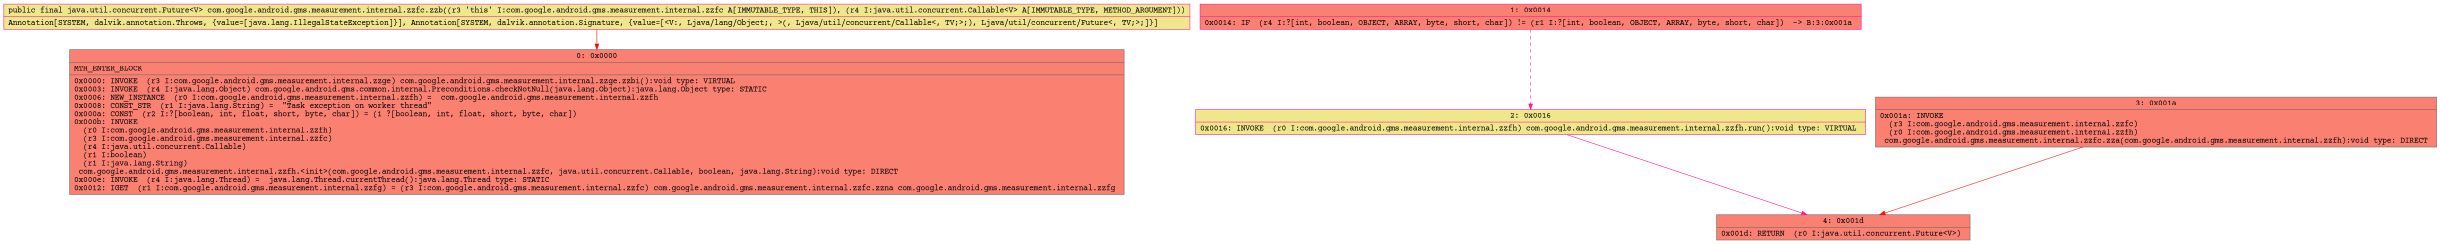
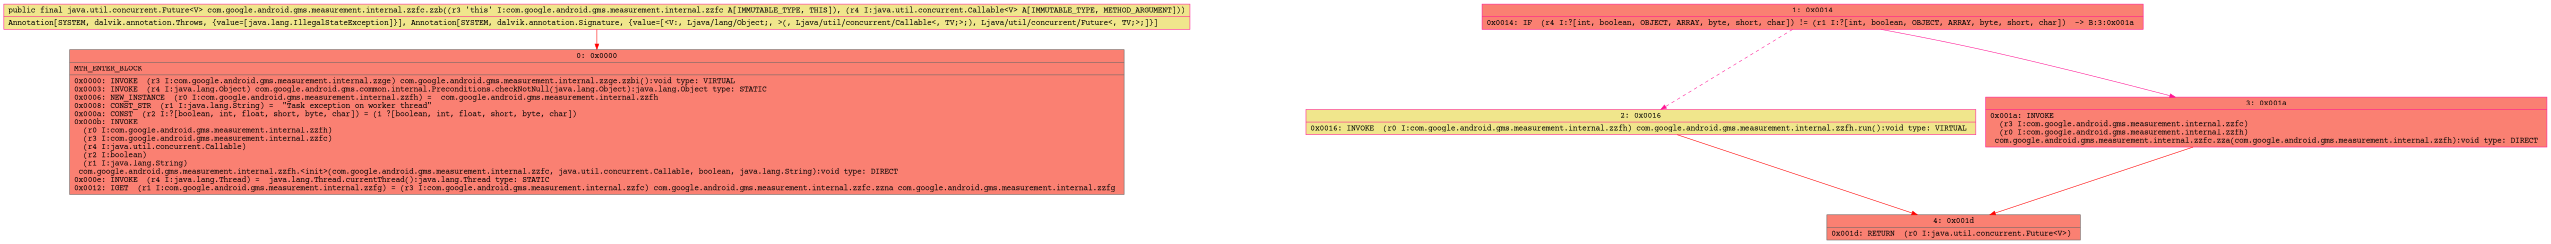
none -> (2026, 60)
(2156, 122) -> (2266, 122)
(111, 155) -> (111, 155)
(1684, 174) -> (1795, 174)
